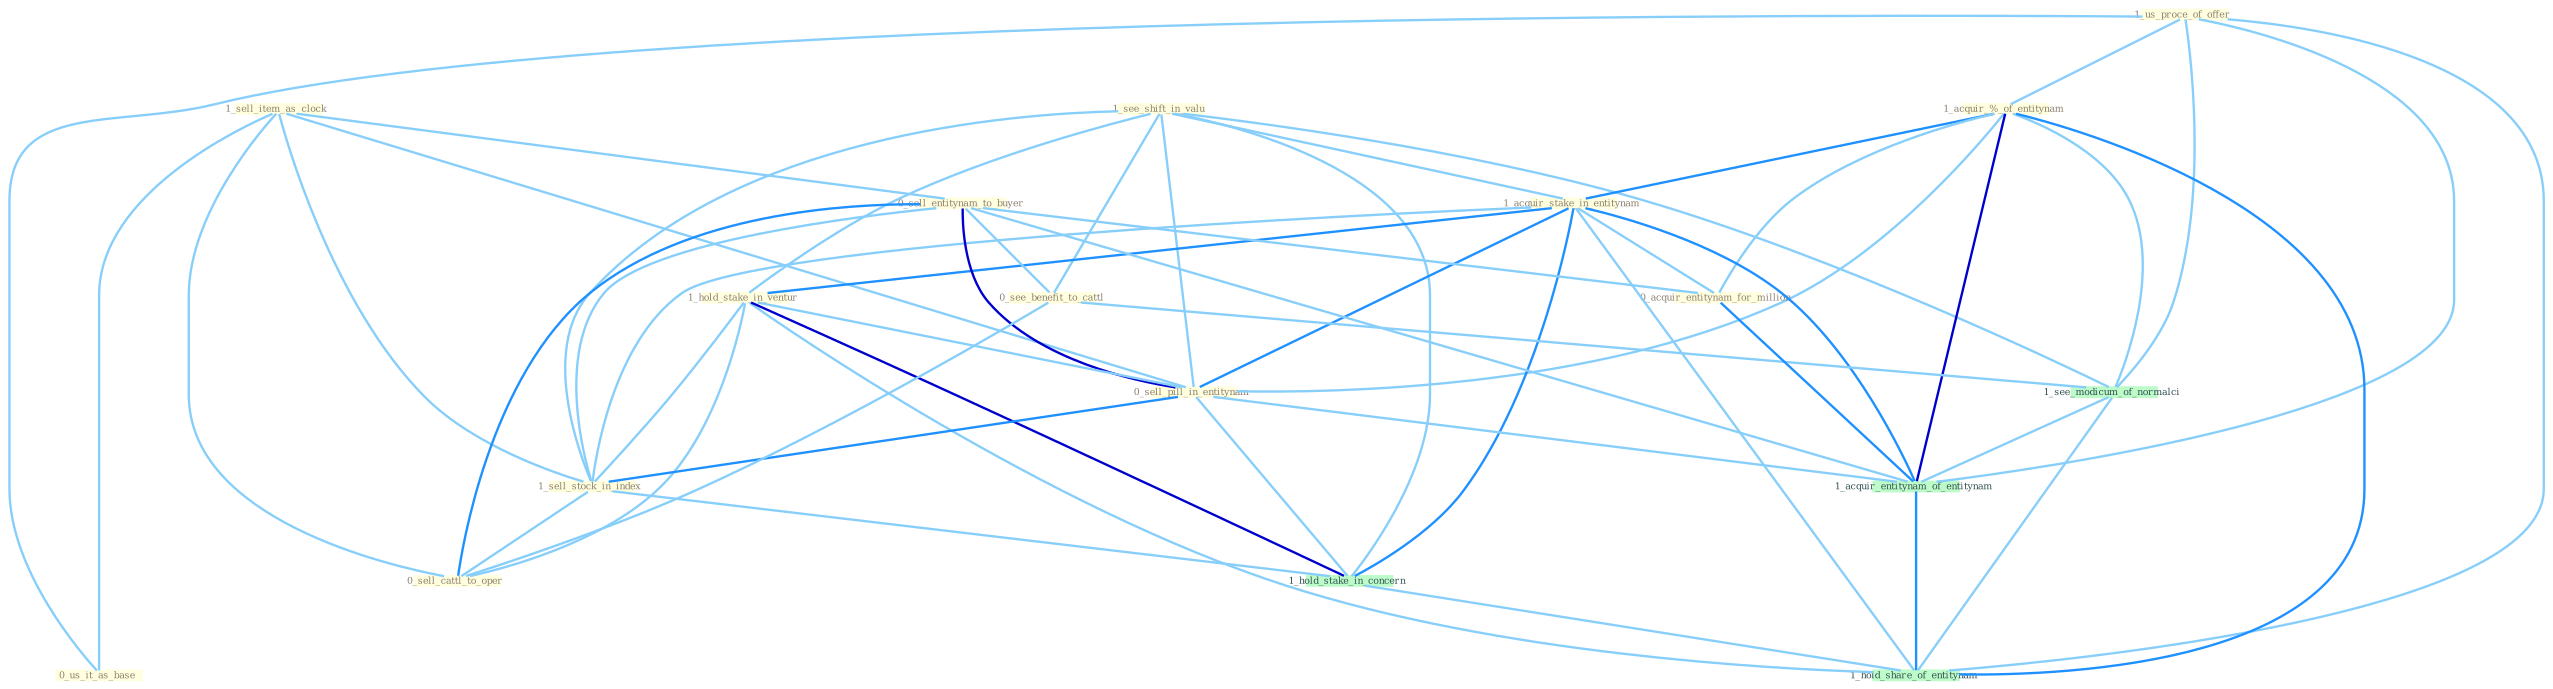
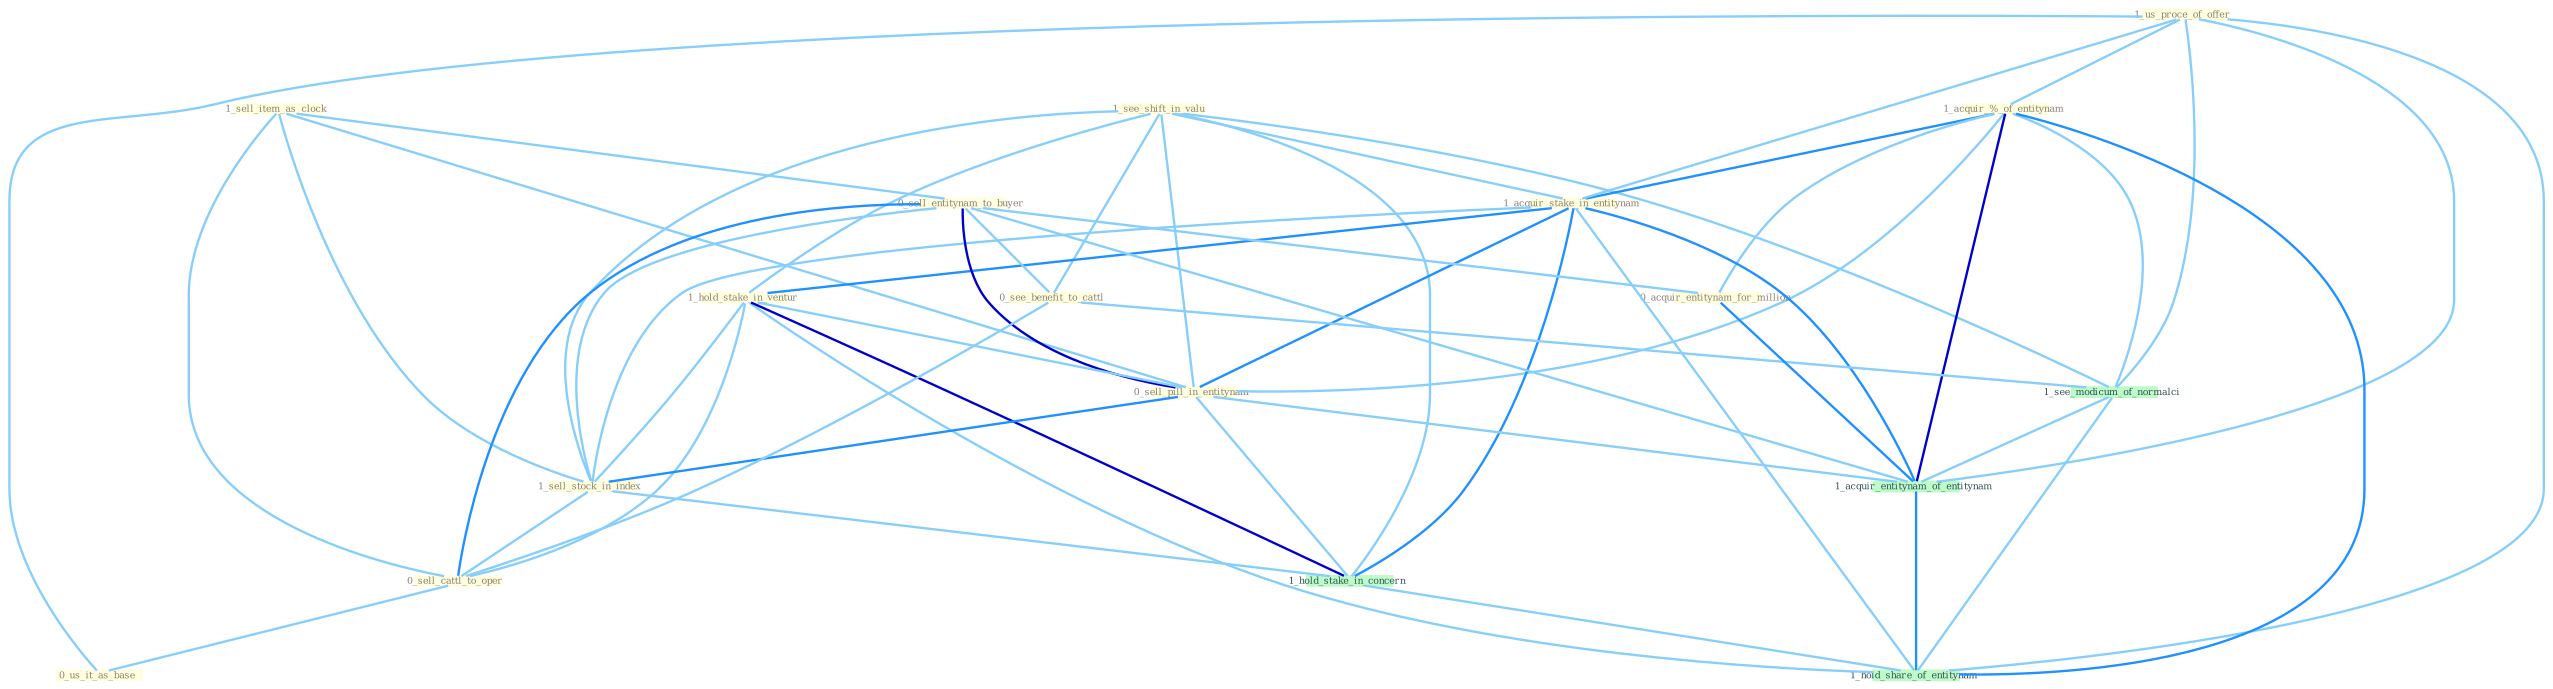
(1646, 251) -> (1879, 109)
(99, 351) -> (279, 628)
